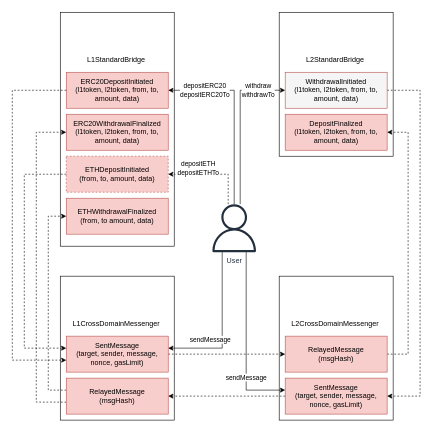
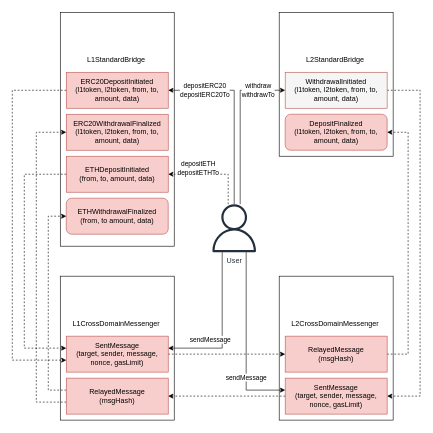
(336, 132) -> (336, 132)
(117, 174) -> (117, 174)
(117, 216) -> (117, 216)
